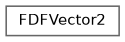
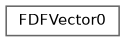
(63, 21) -> (63, 21)
